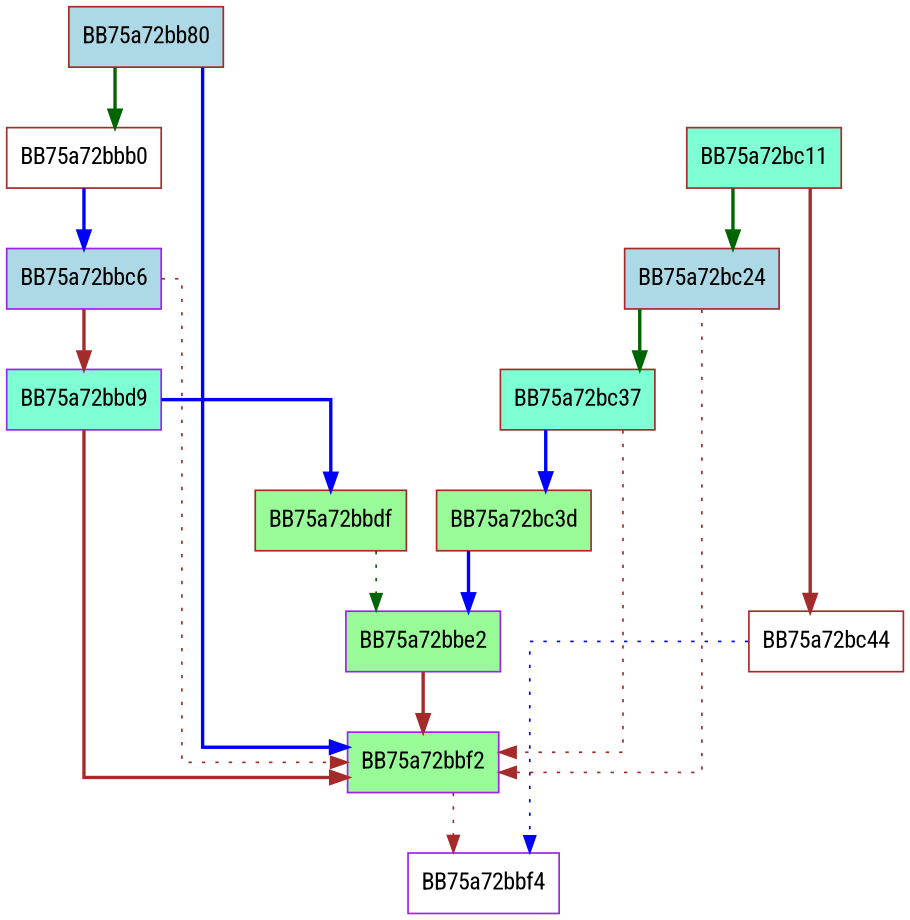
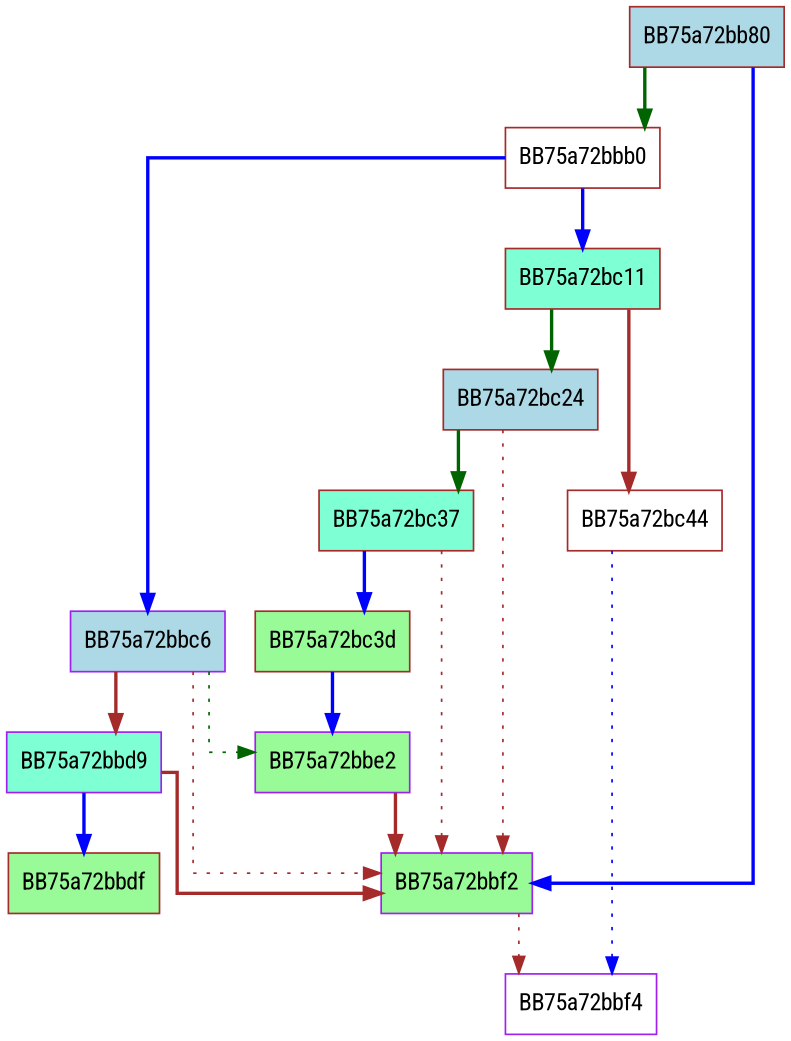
none -> (583, 210)
(376, 572) -> (209, 727)
